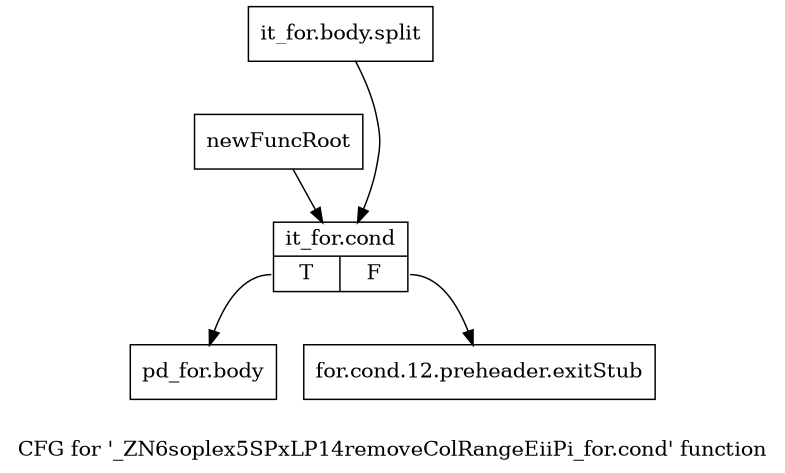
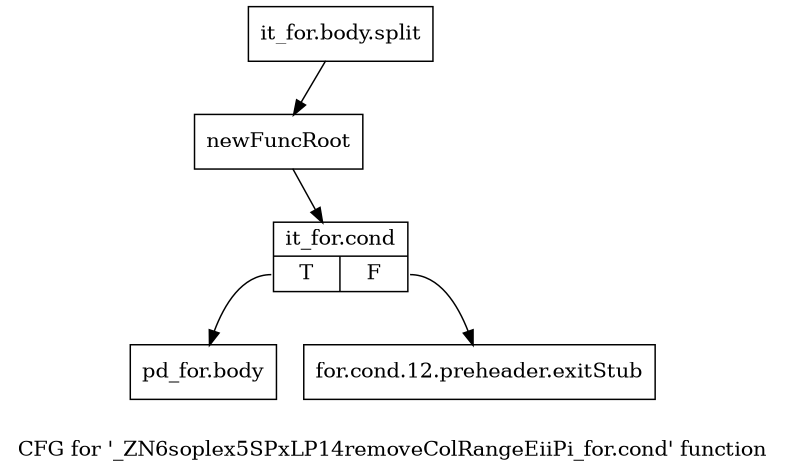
(379, 134) -> (313, 81)
